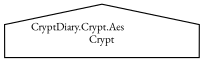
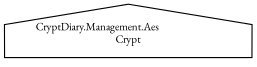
(102, 34) -> (128, 34)
